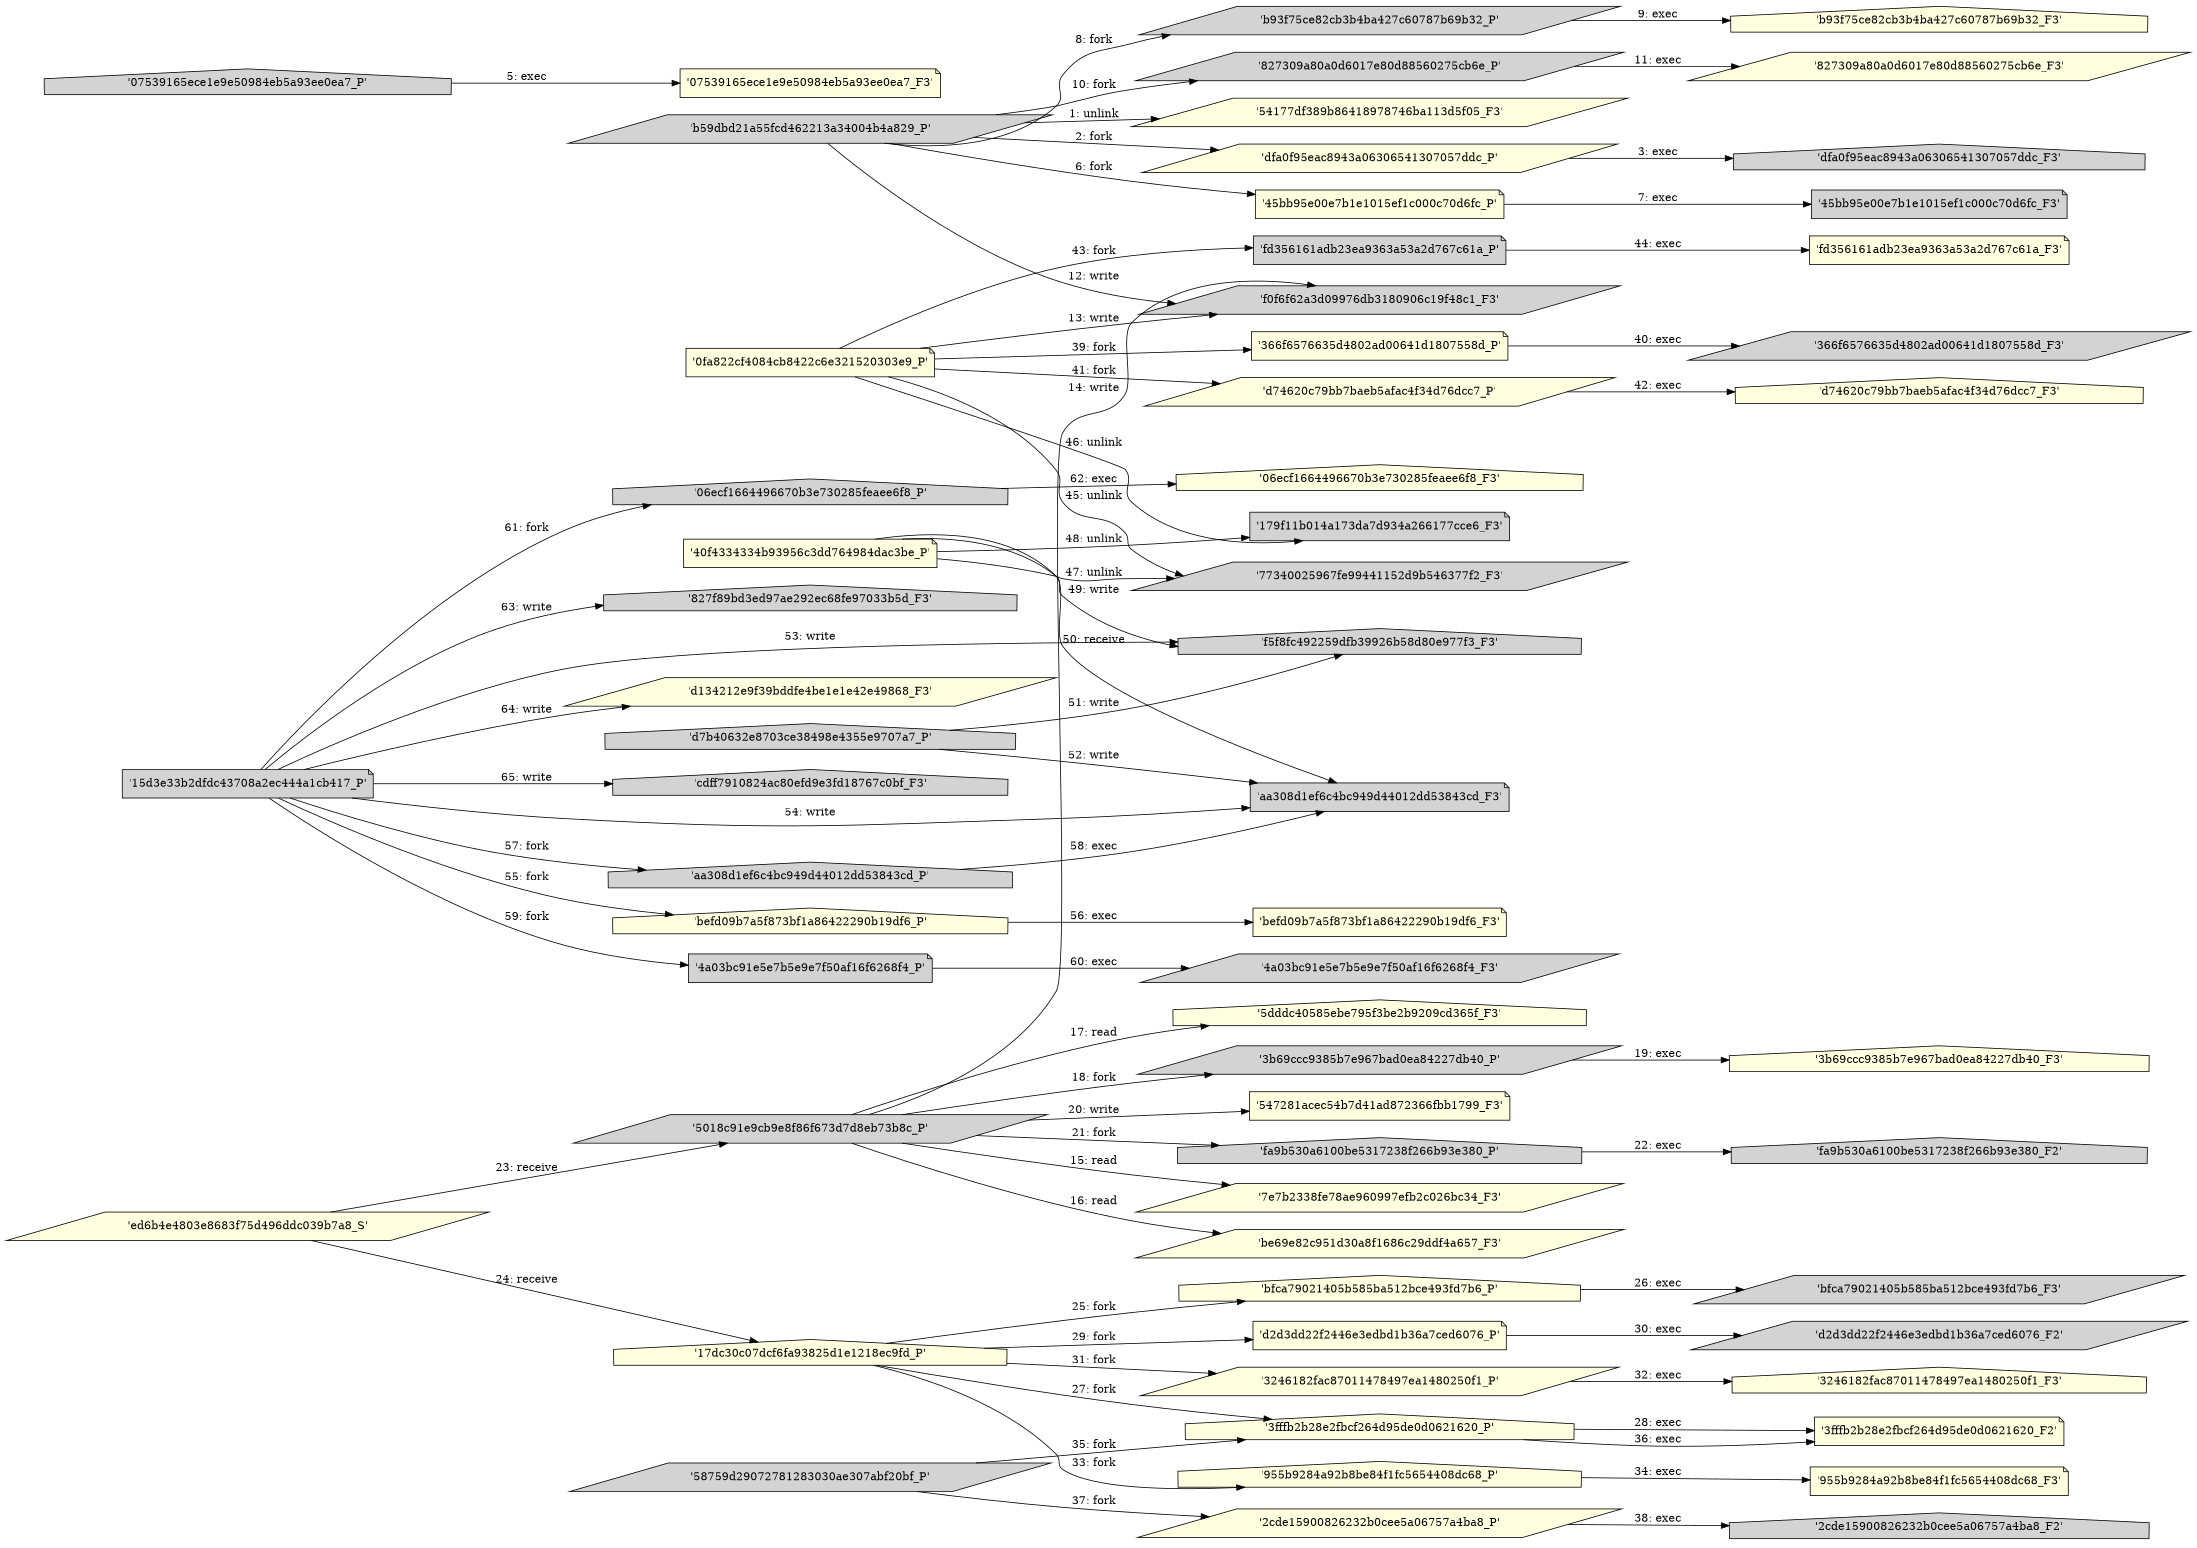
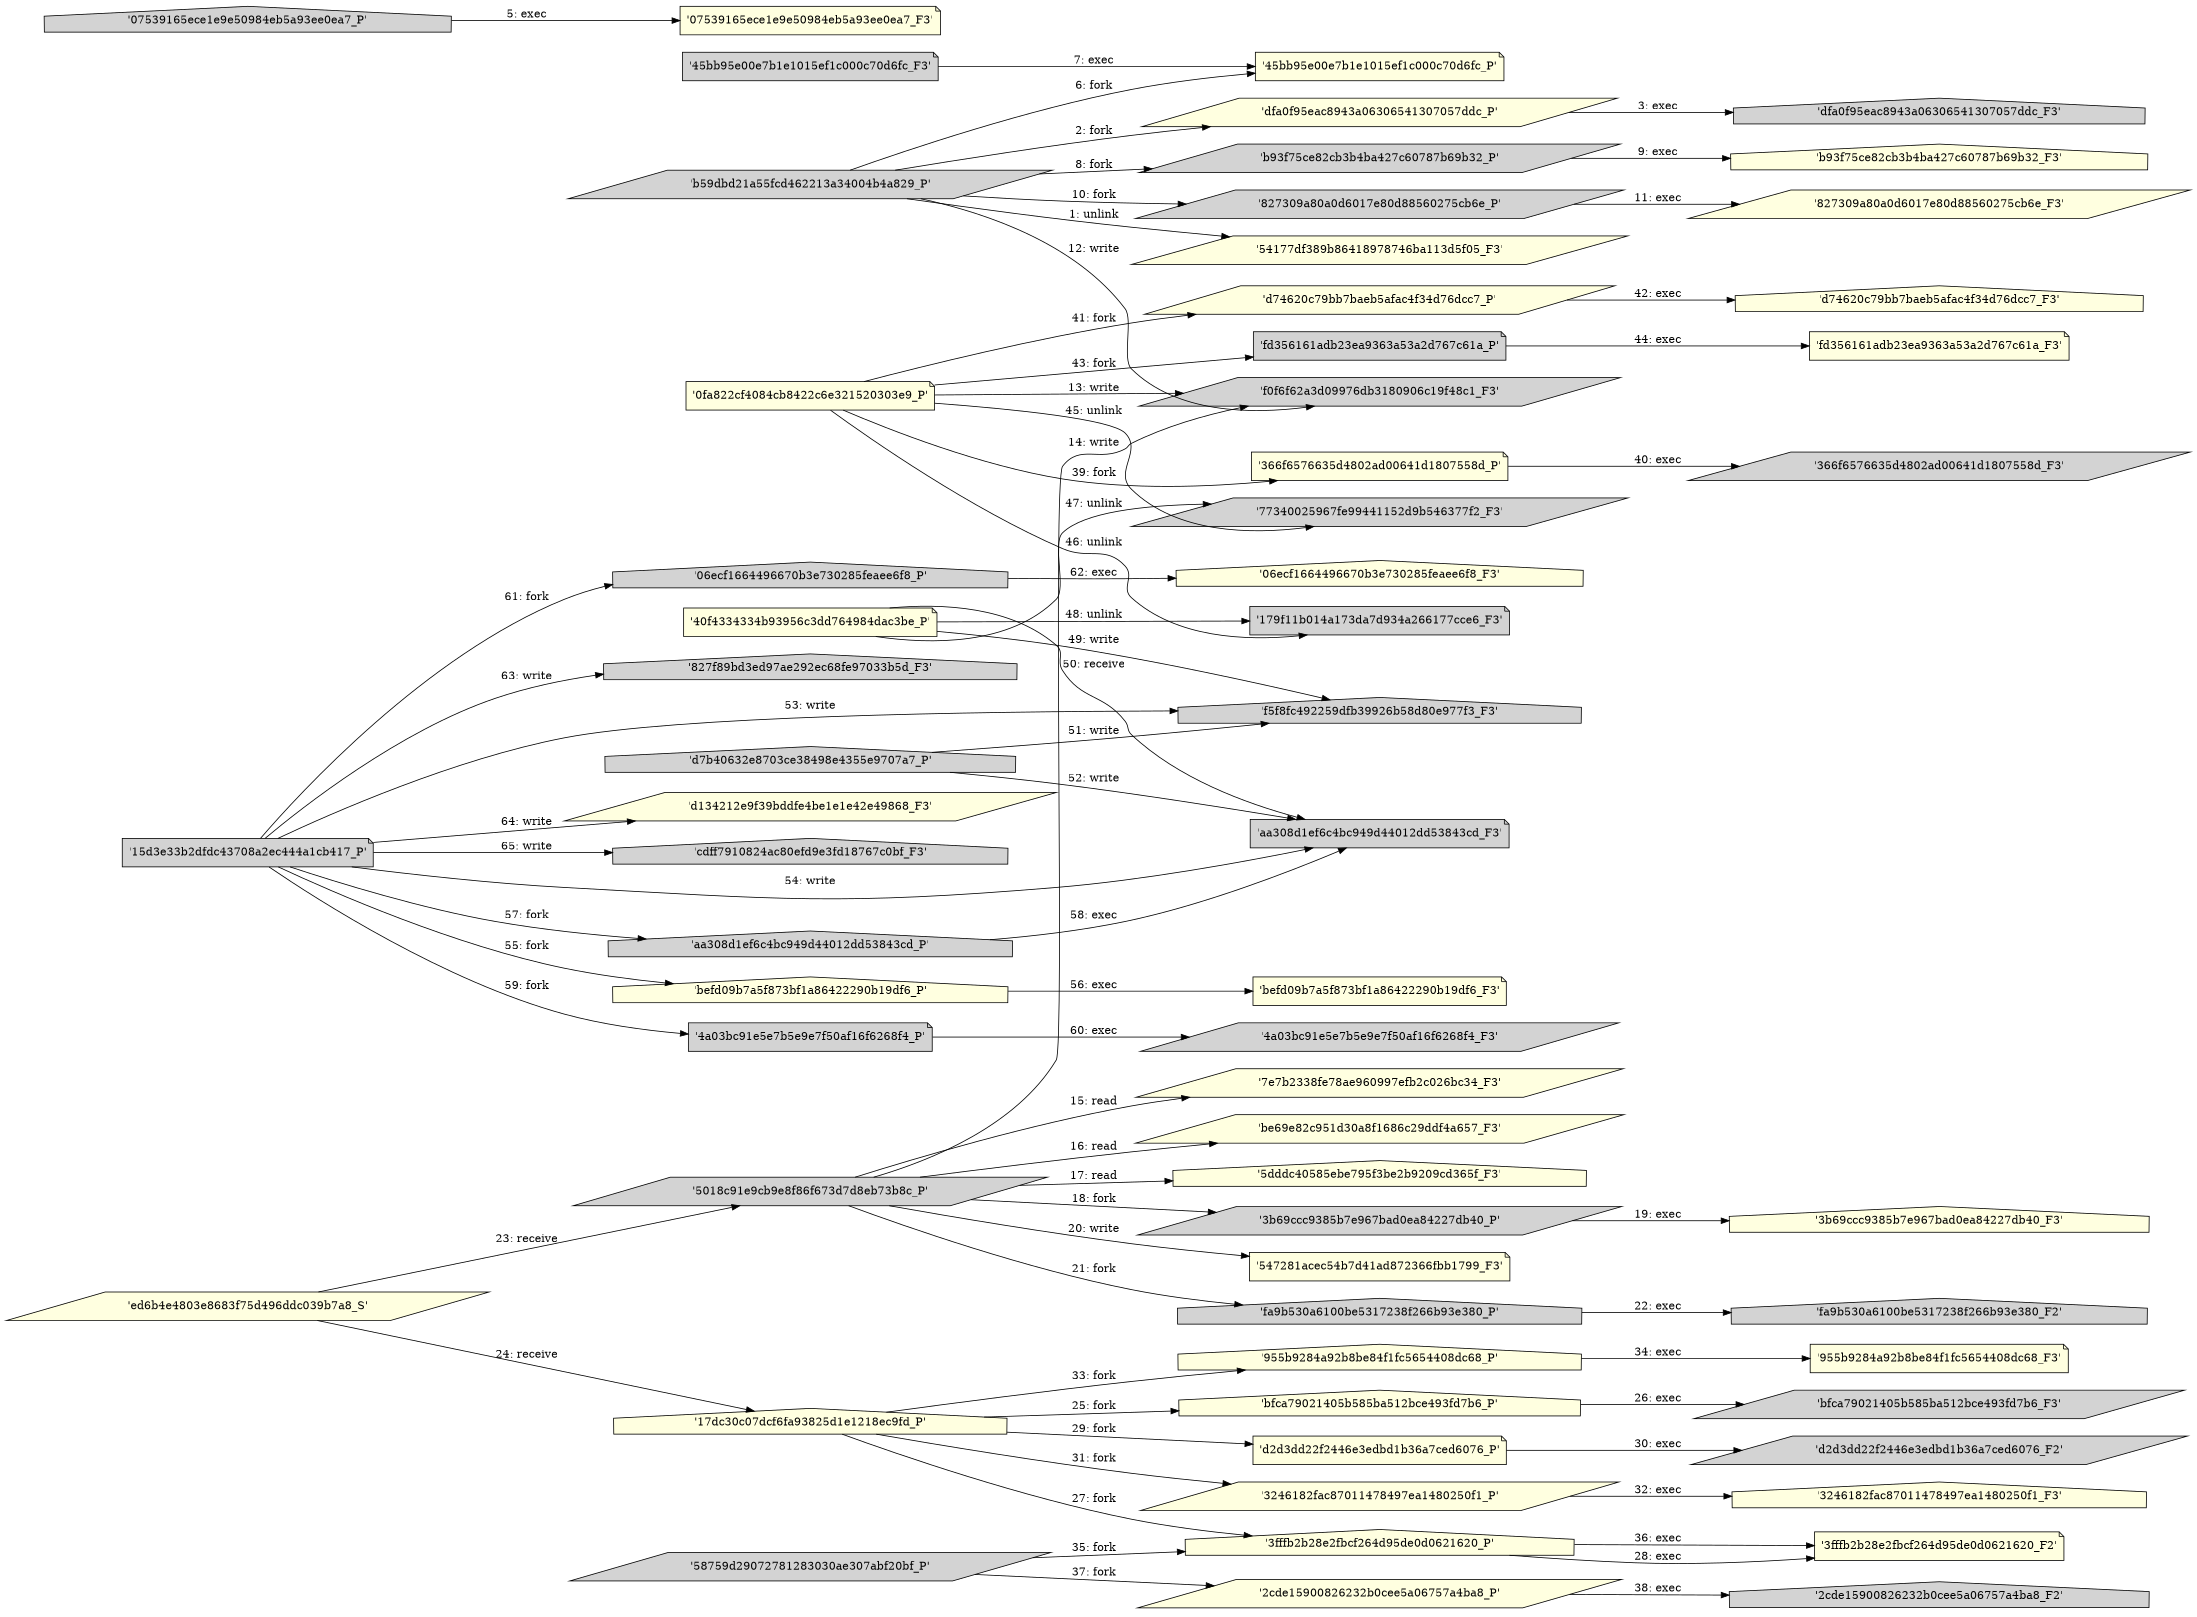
(1654, 204) -> (1093, 66)
